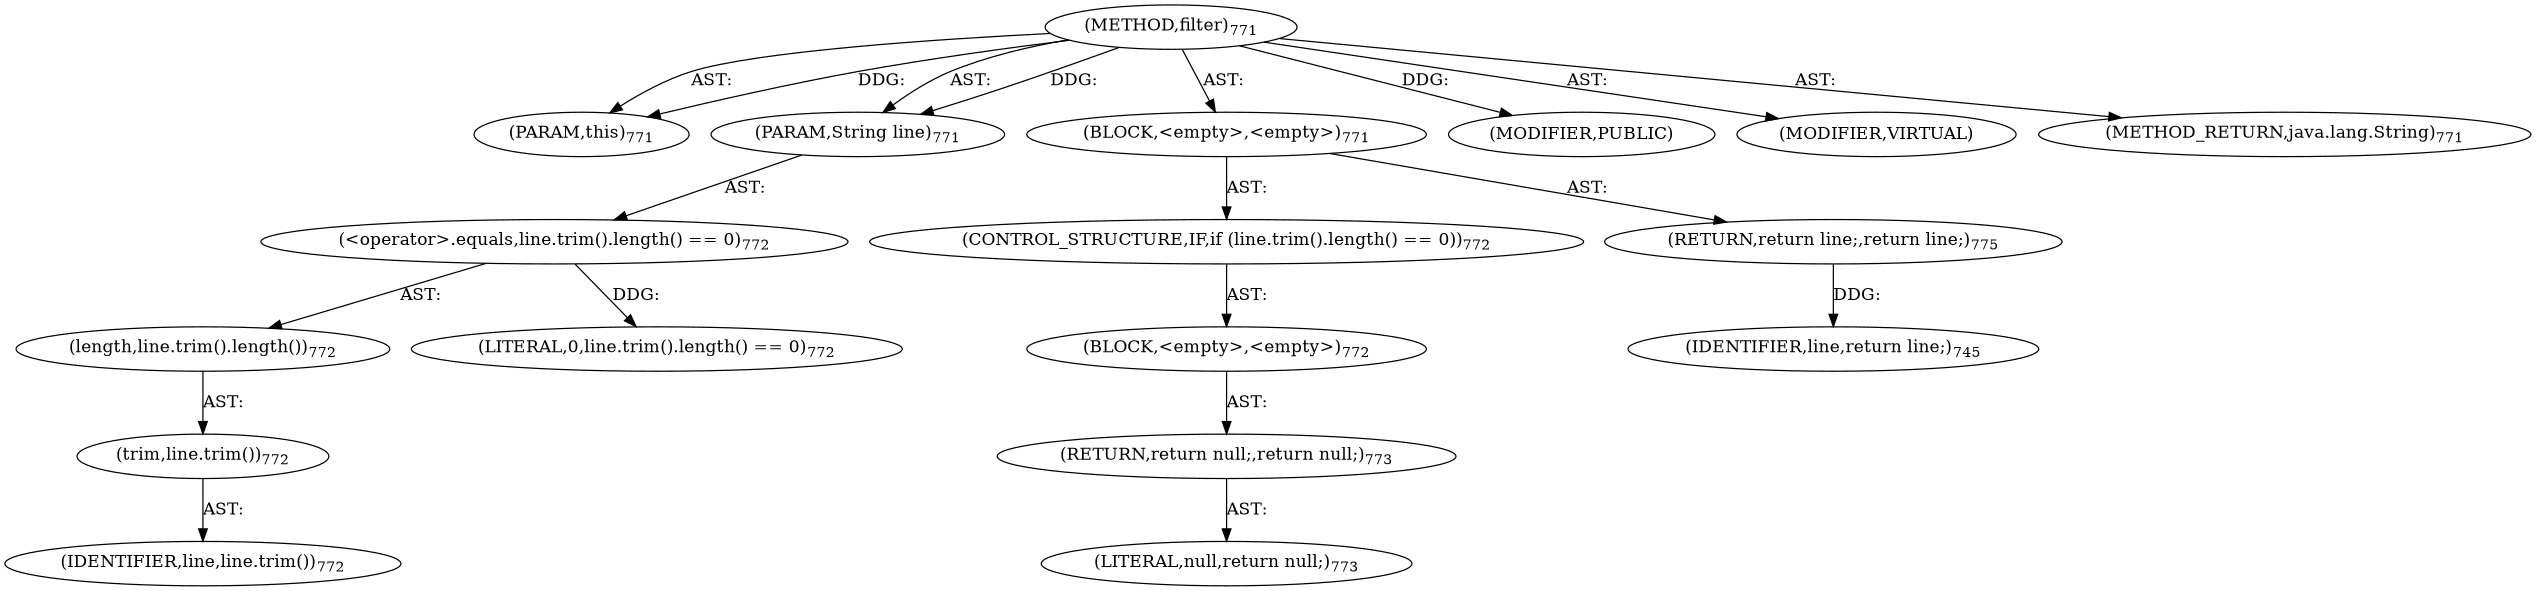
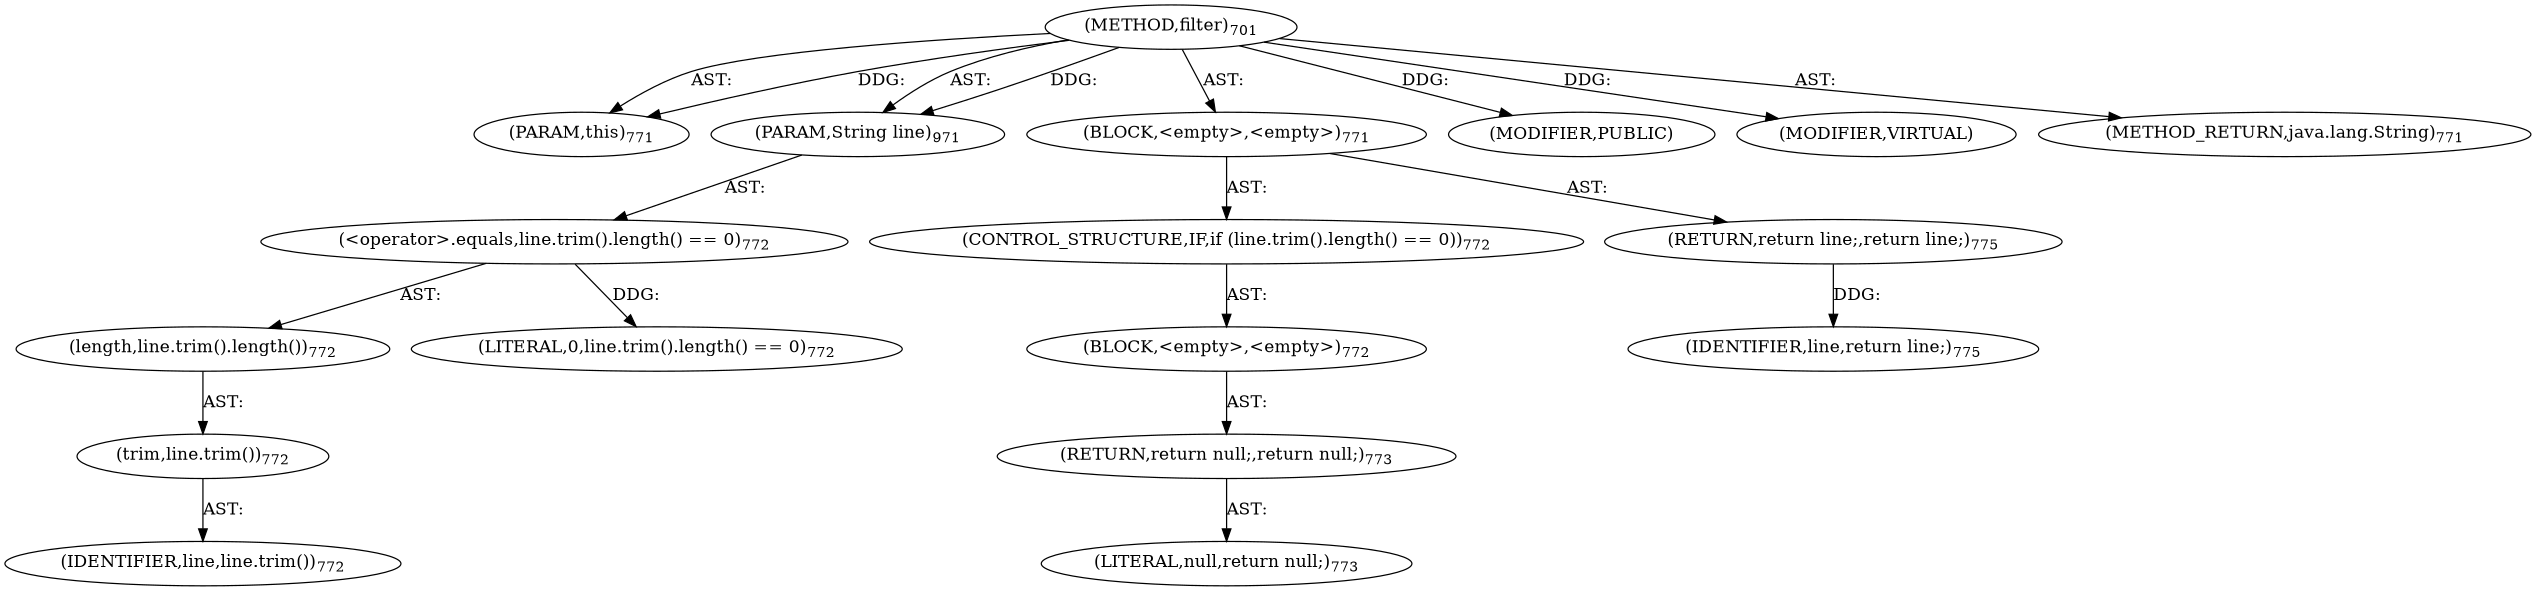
(1244, 25) -> (1244, 25)
(1590, 81) -> (1590, 81)
(947, 133) -> (947, 133)
(1967, 347) -> (1967, 347)
